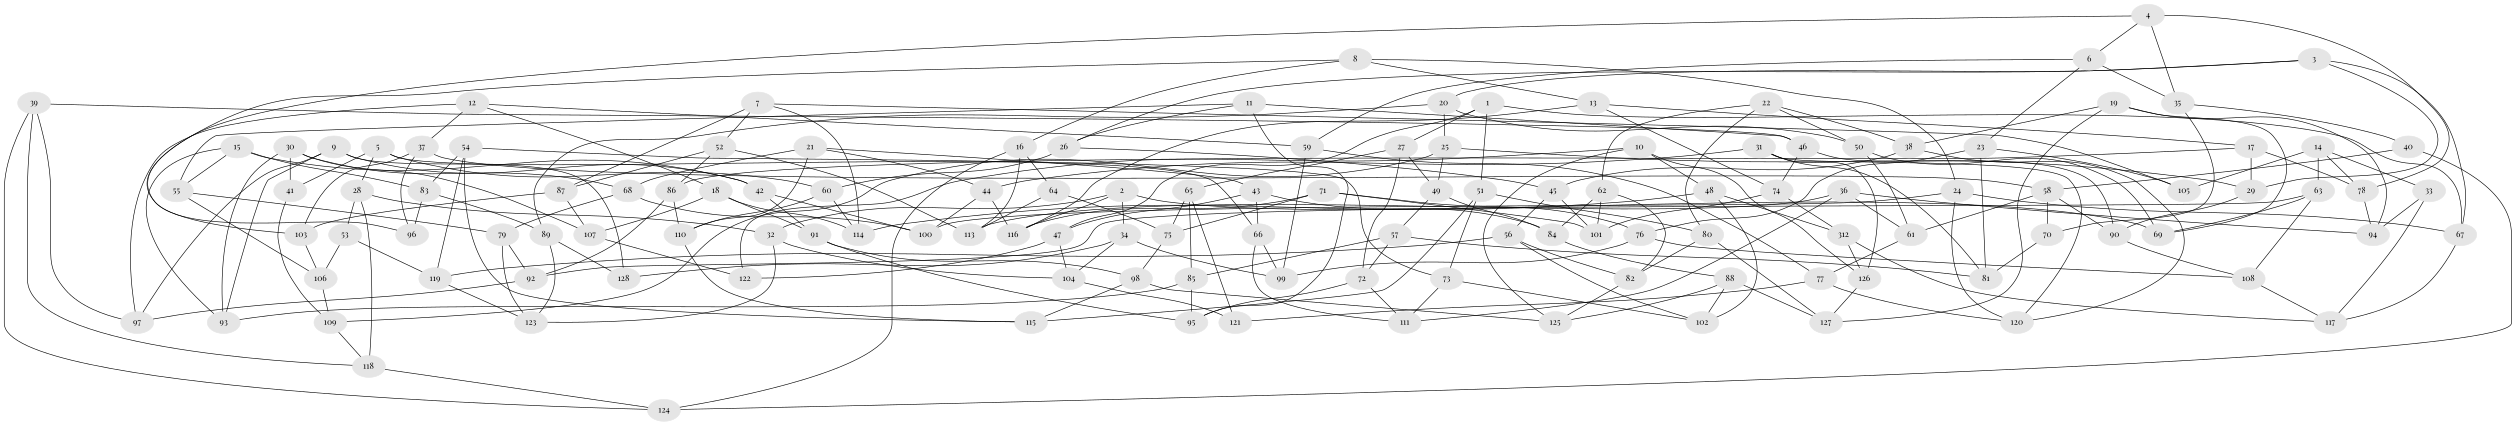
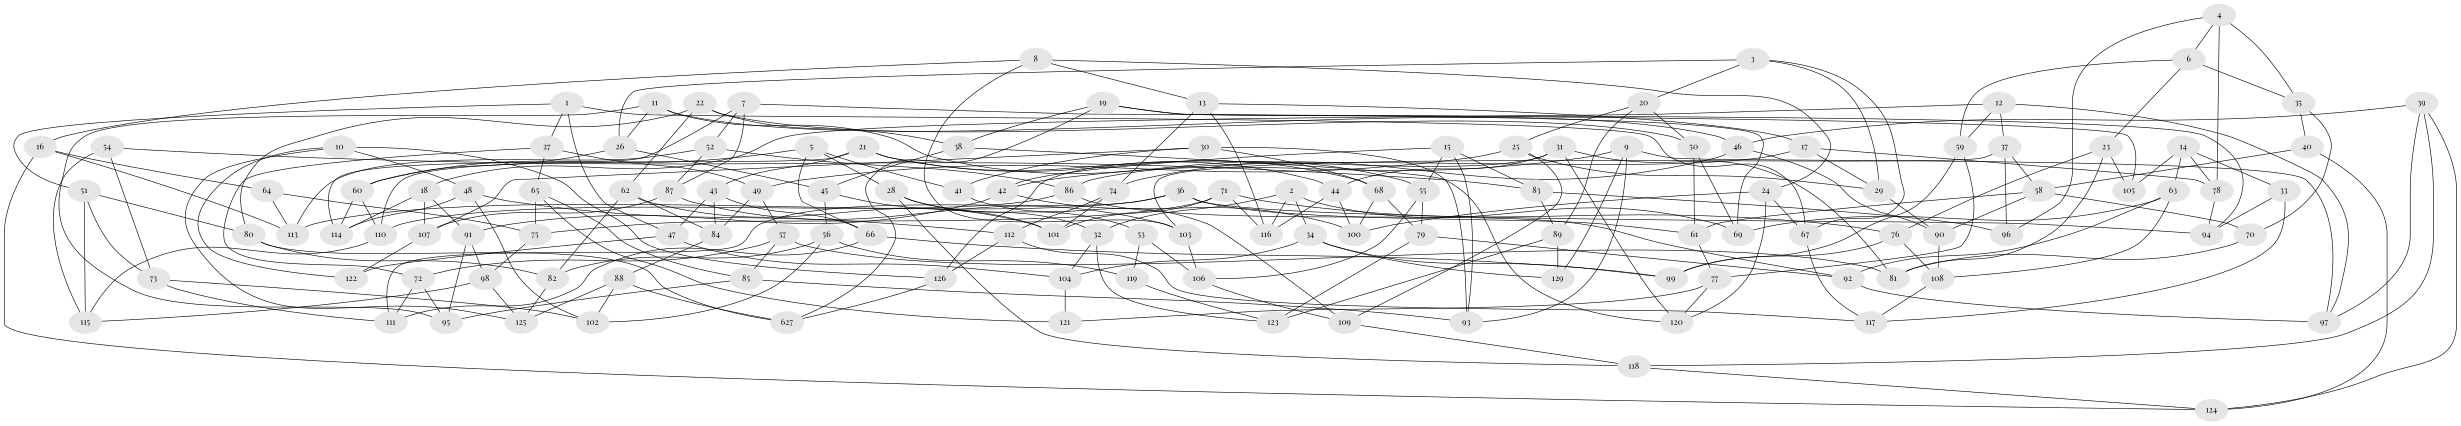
(451, 213) -> none
(1844, 235) -> (1010, 235)
(624, 279) -> (1558, 279)
(1826, 323) -> (787, 323)
